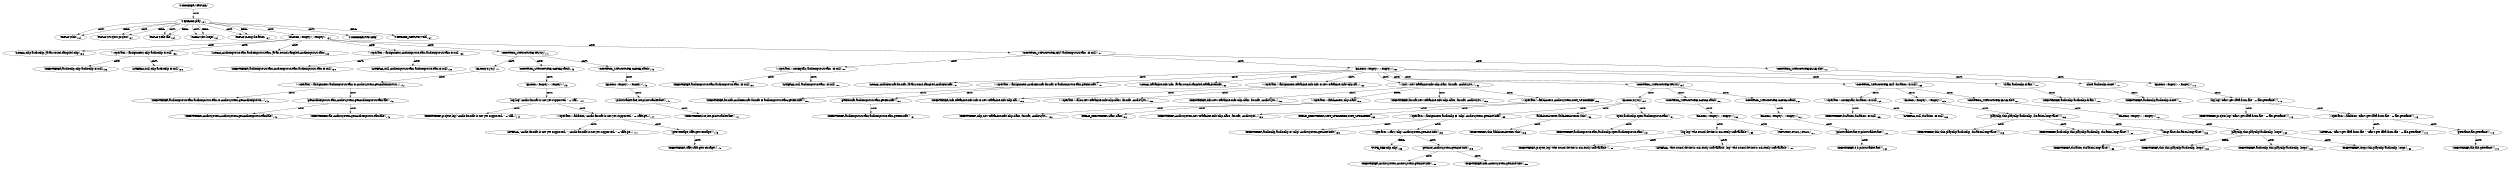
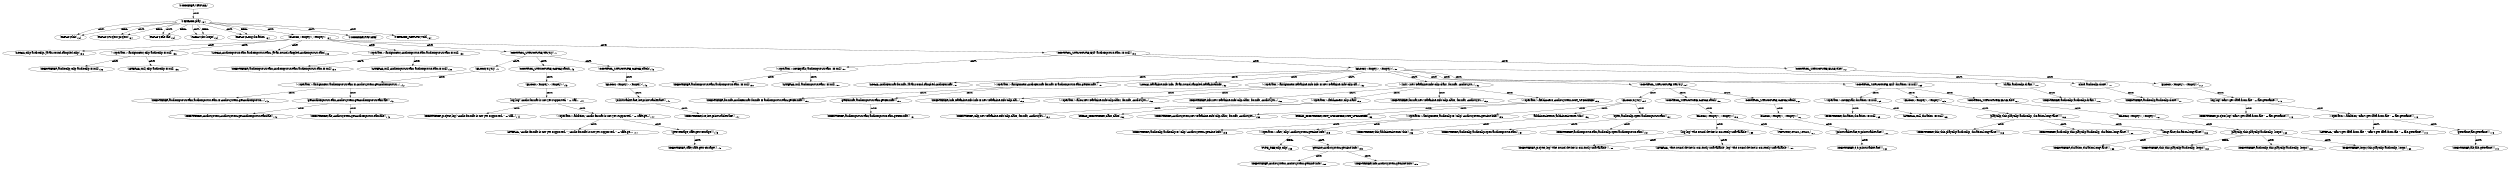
(354, 30) -> (354, 30)
(1398, 93) -> (1397, 93)
none -> (1482, 132)
